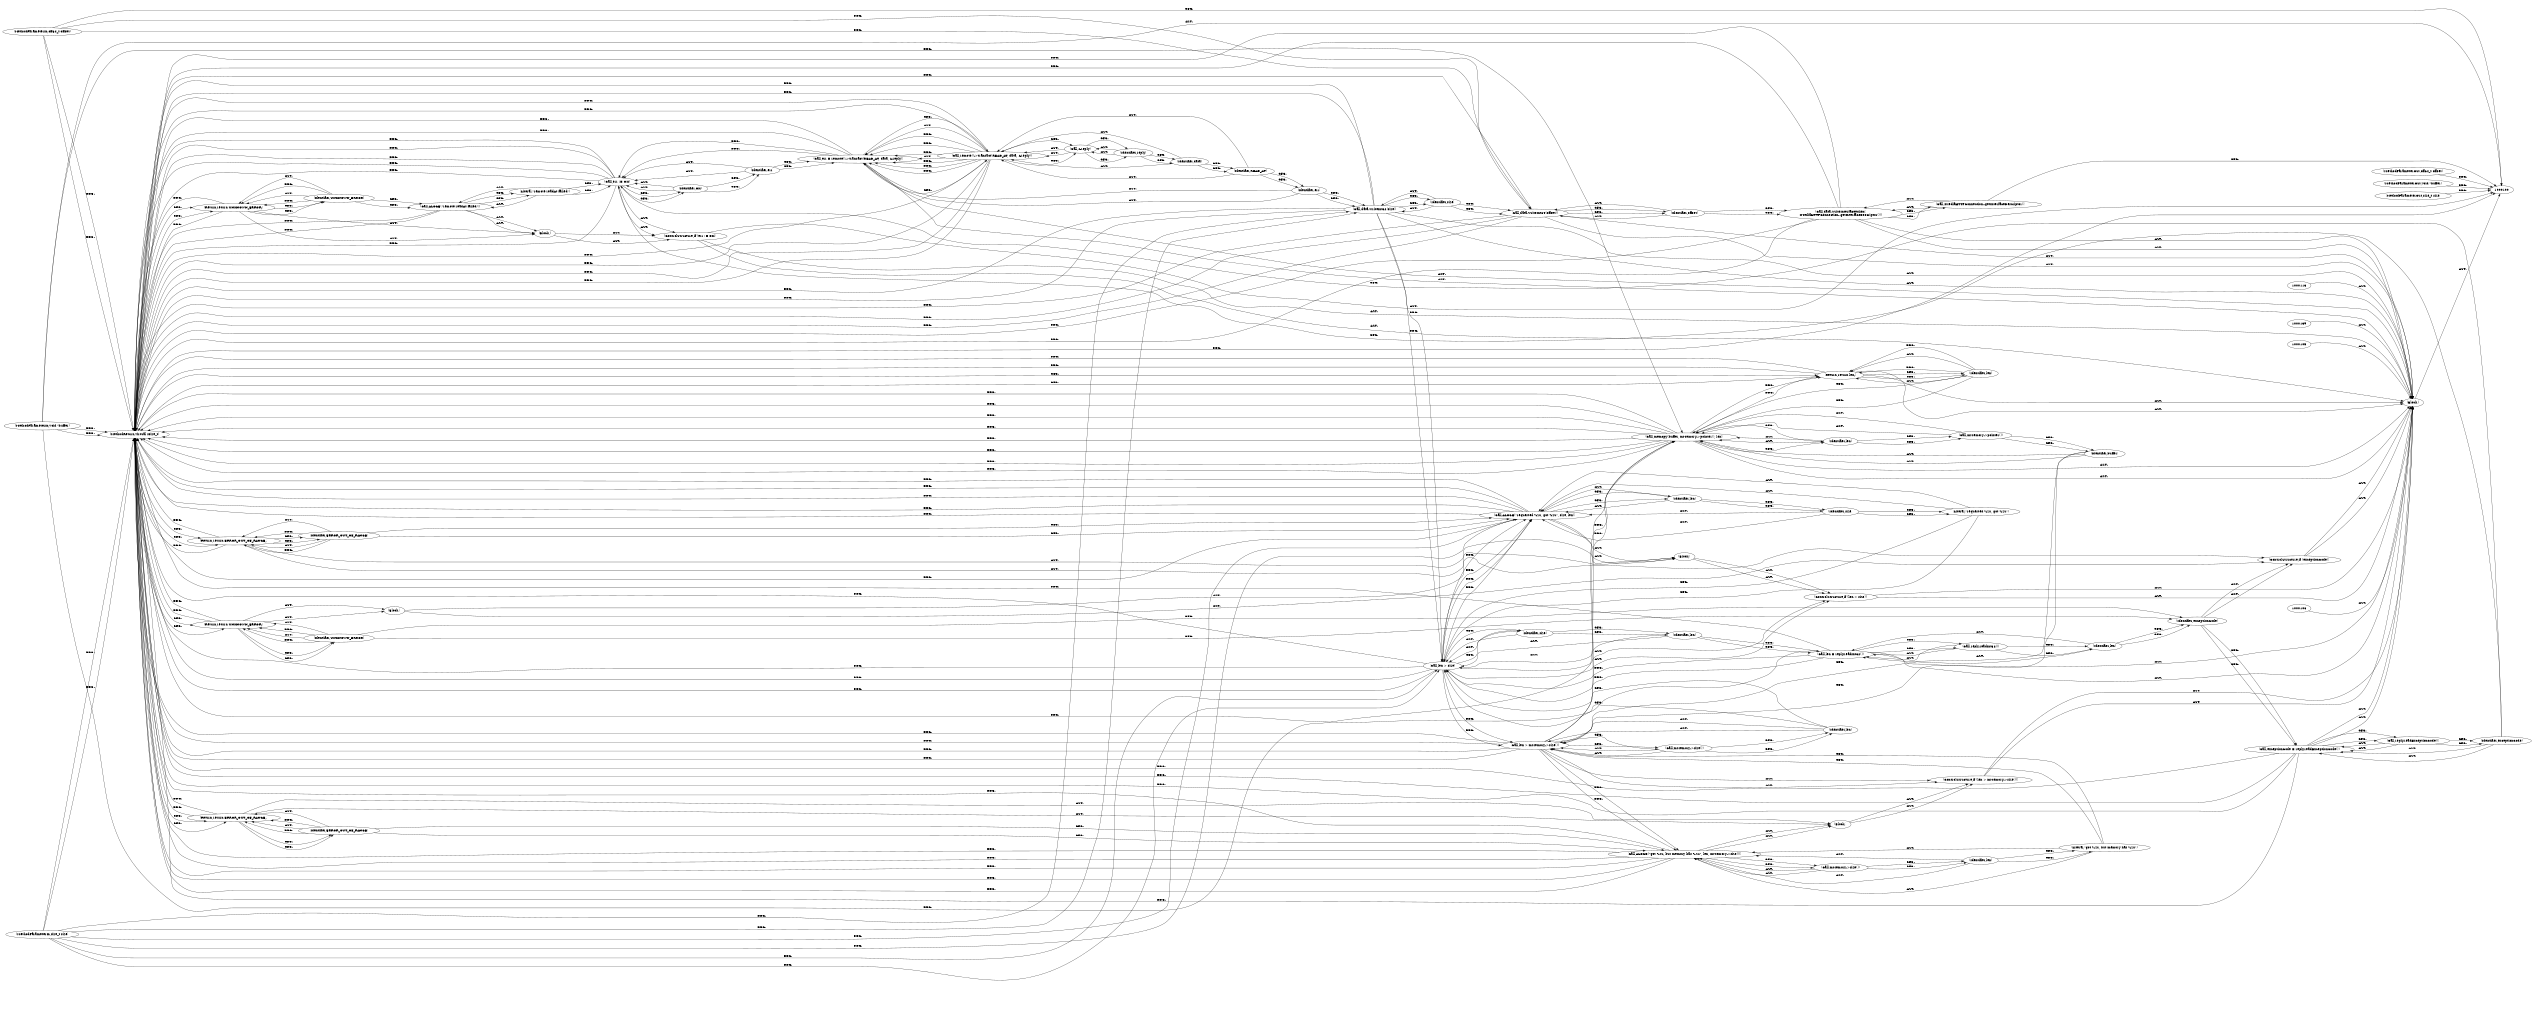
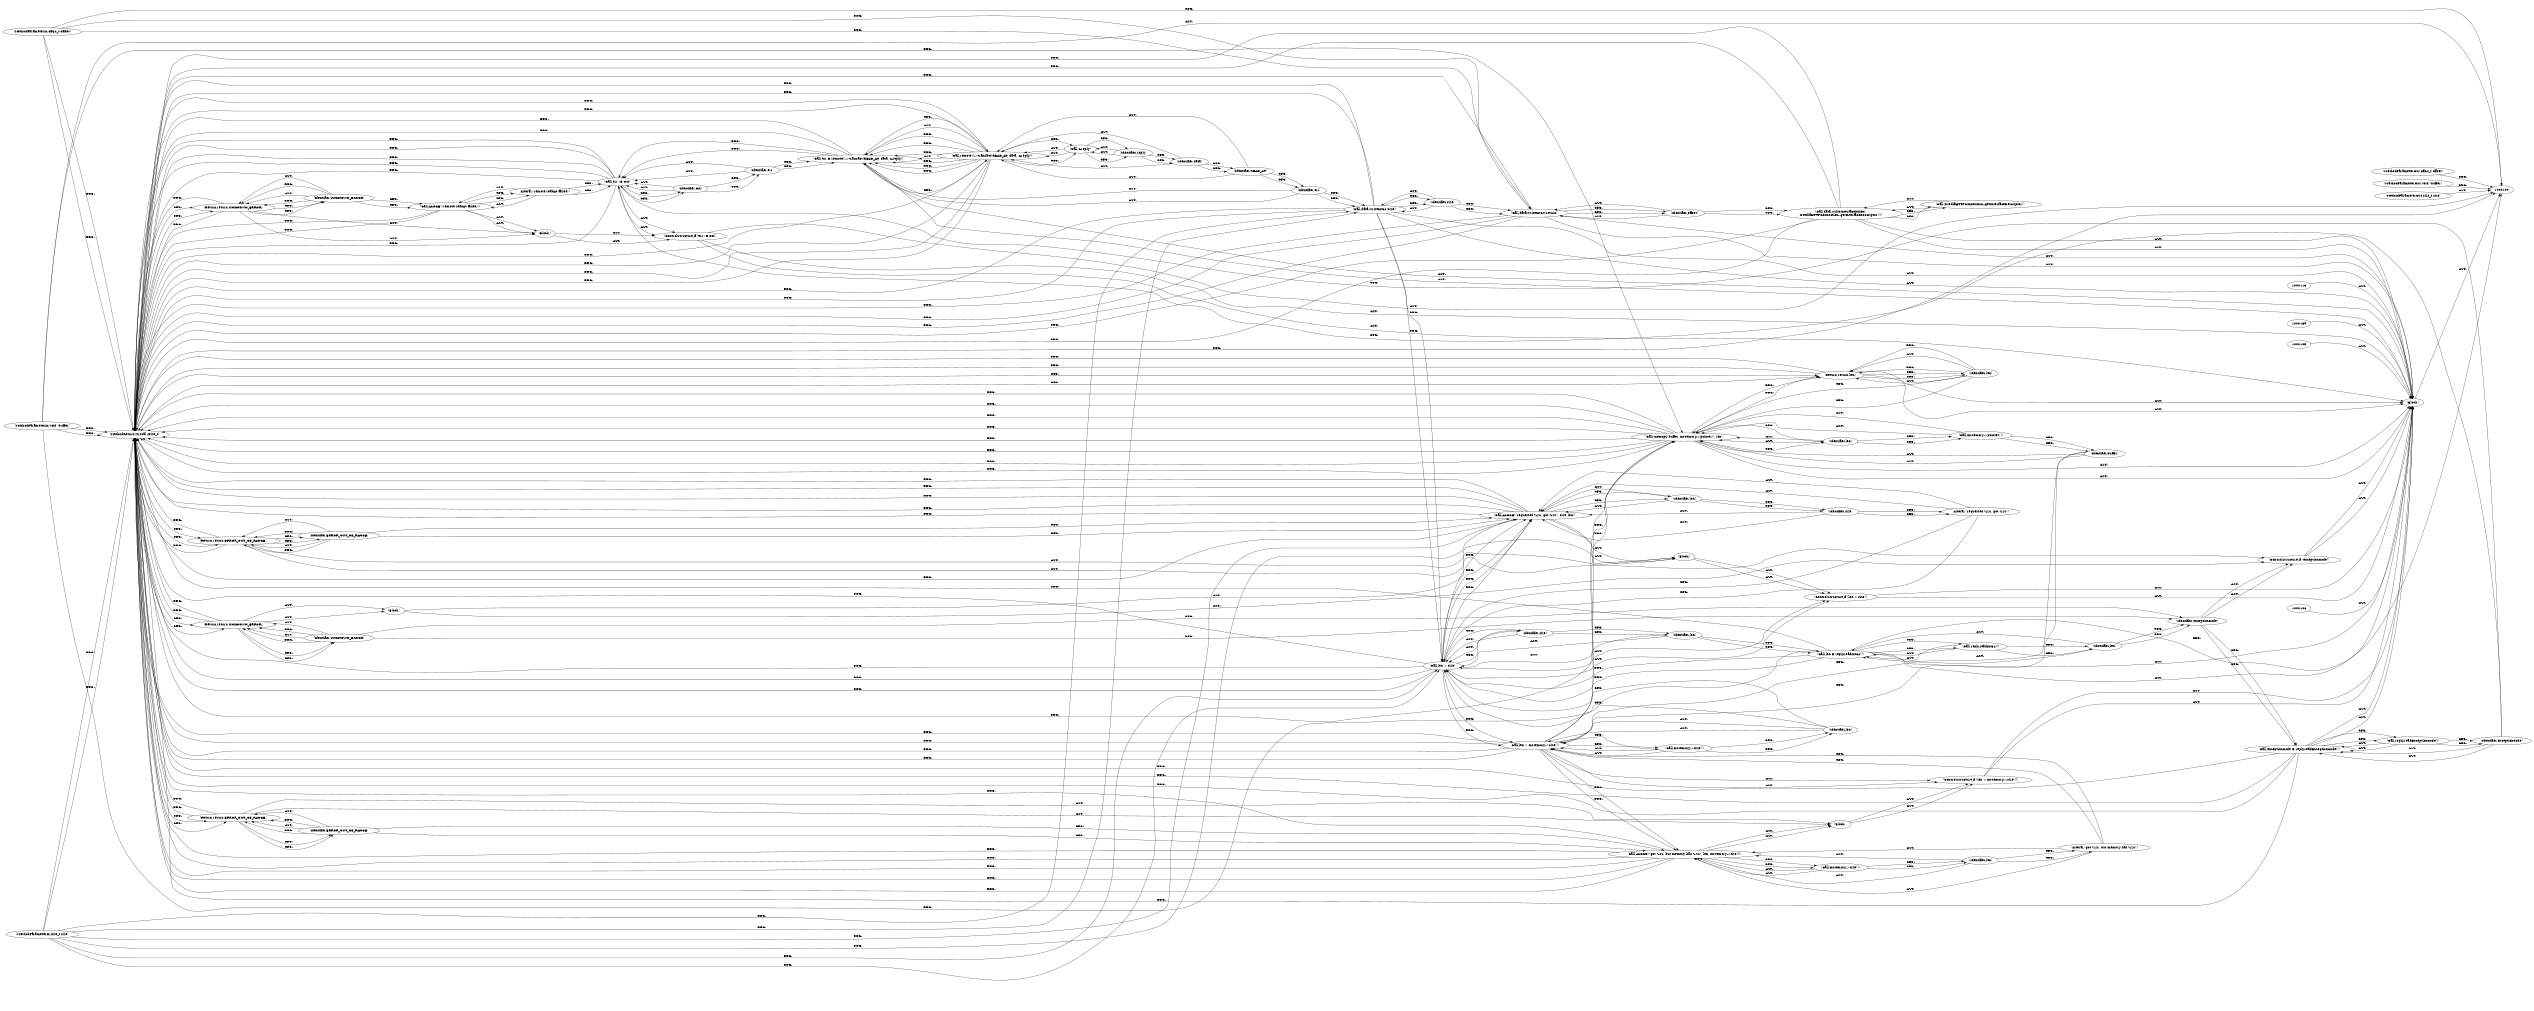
(2240, 161) -> (2317, 670)
(2463, 191) -> (2463, 191)
(1535, 213) -> (1535, 213)
